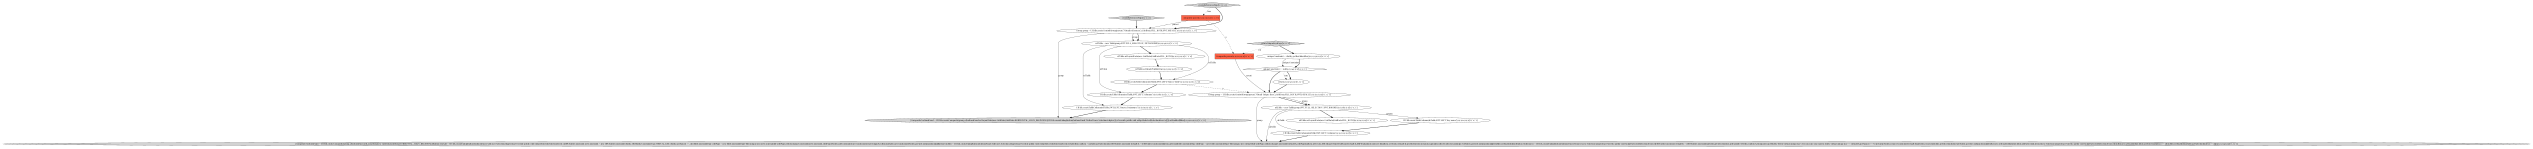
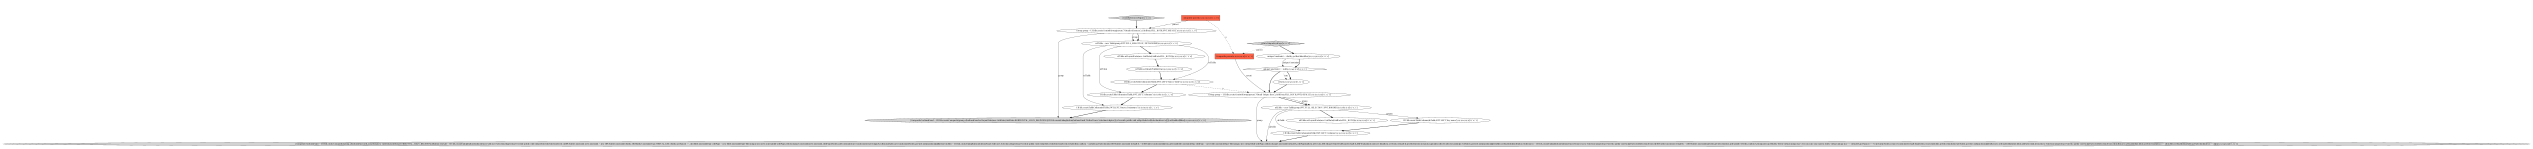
(1212, 5) -> none
(1259, 50) -> (1259, 50)
